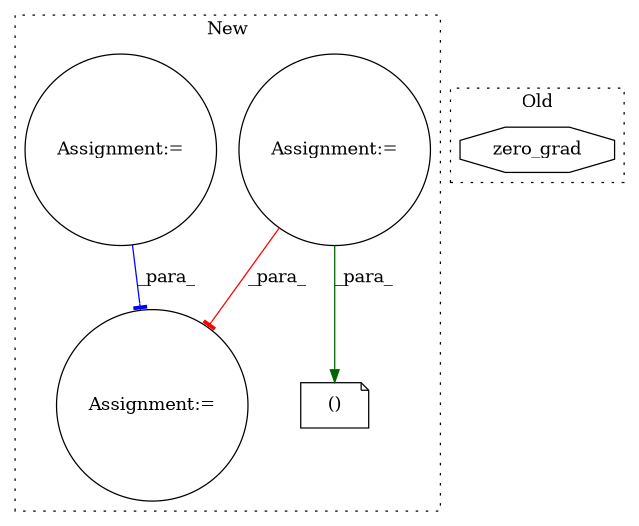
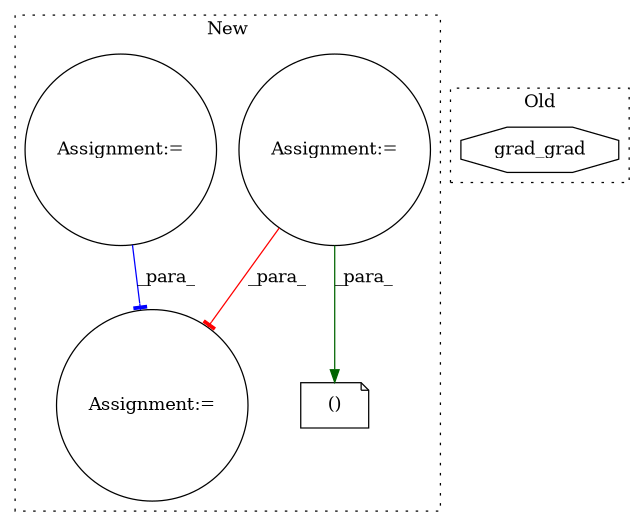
(537, 150) -> (540, 150)
